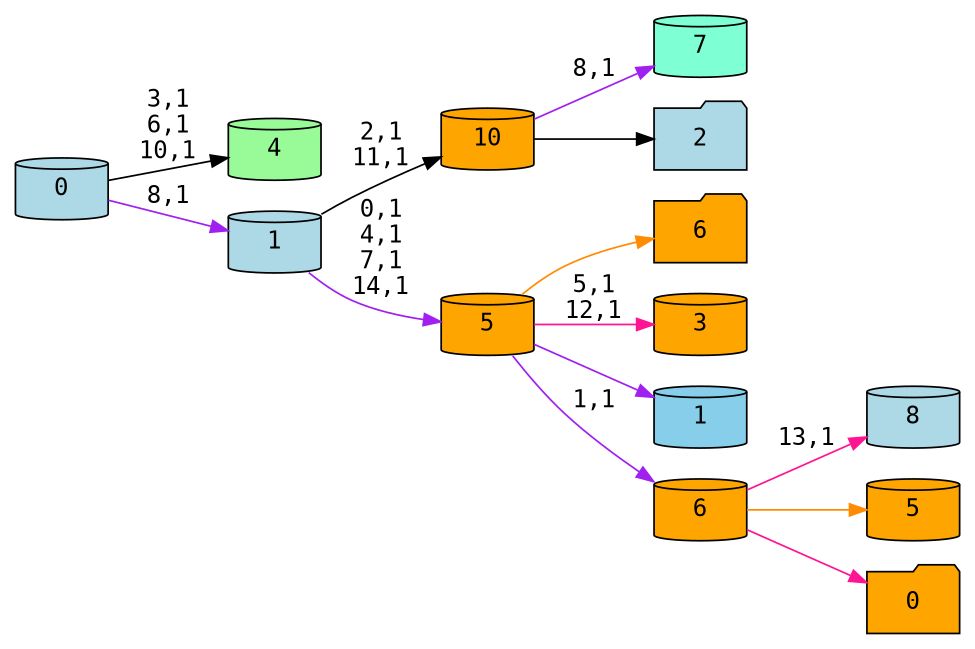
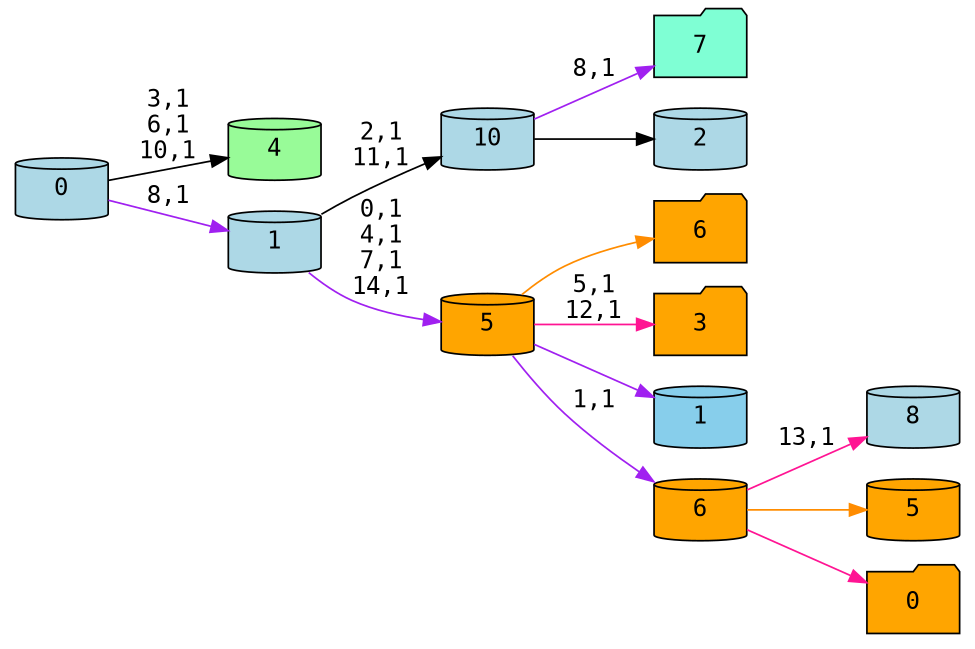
(700, 46) -> (700, 46)
(488, 139) -> (488, 139)
(700, 139) -> (700, 139)
(700, 324) -> (700, 324)
